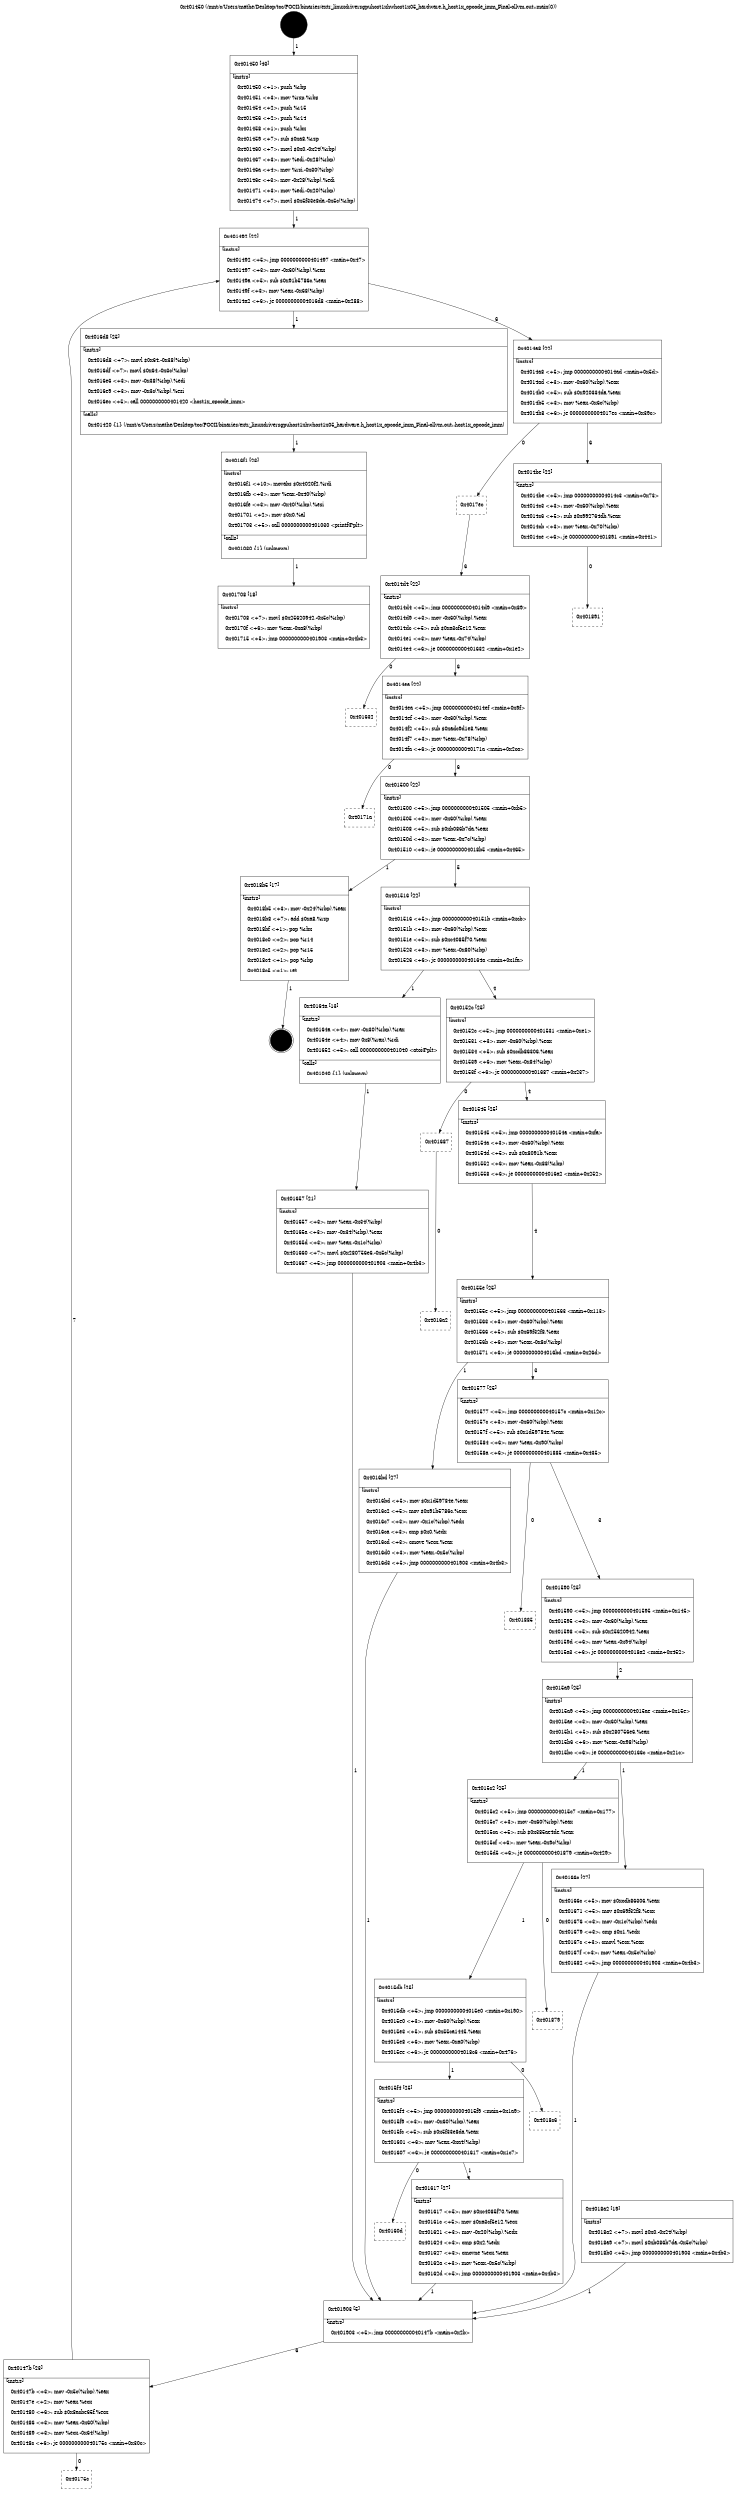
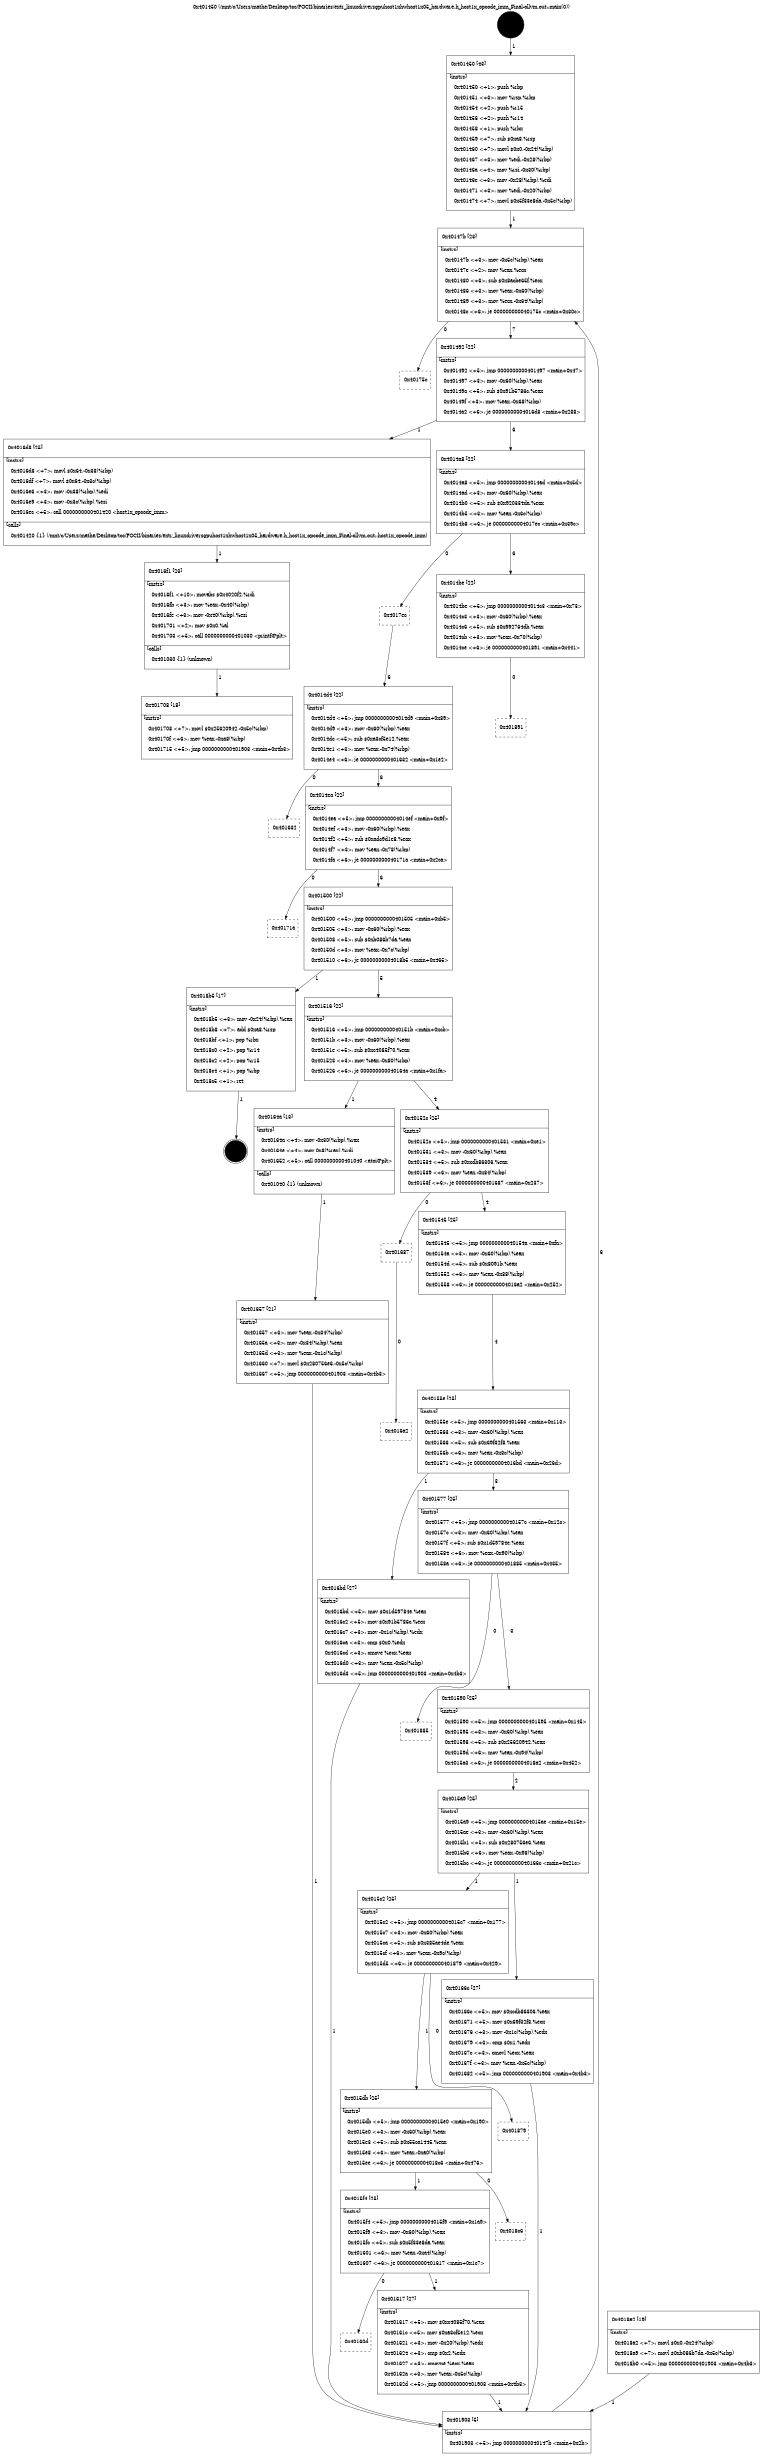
(294, 218) -> (511, 218)
